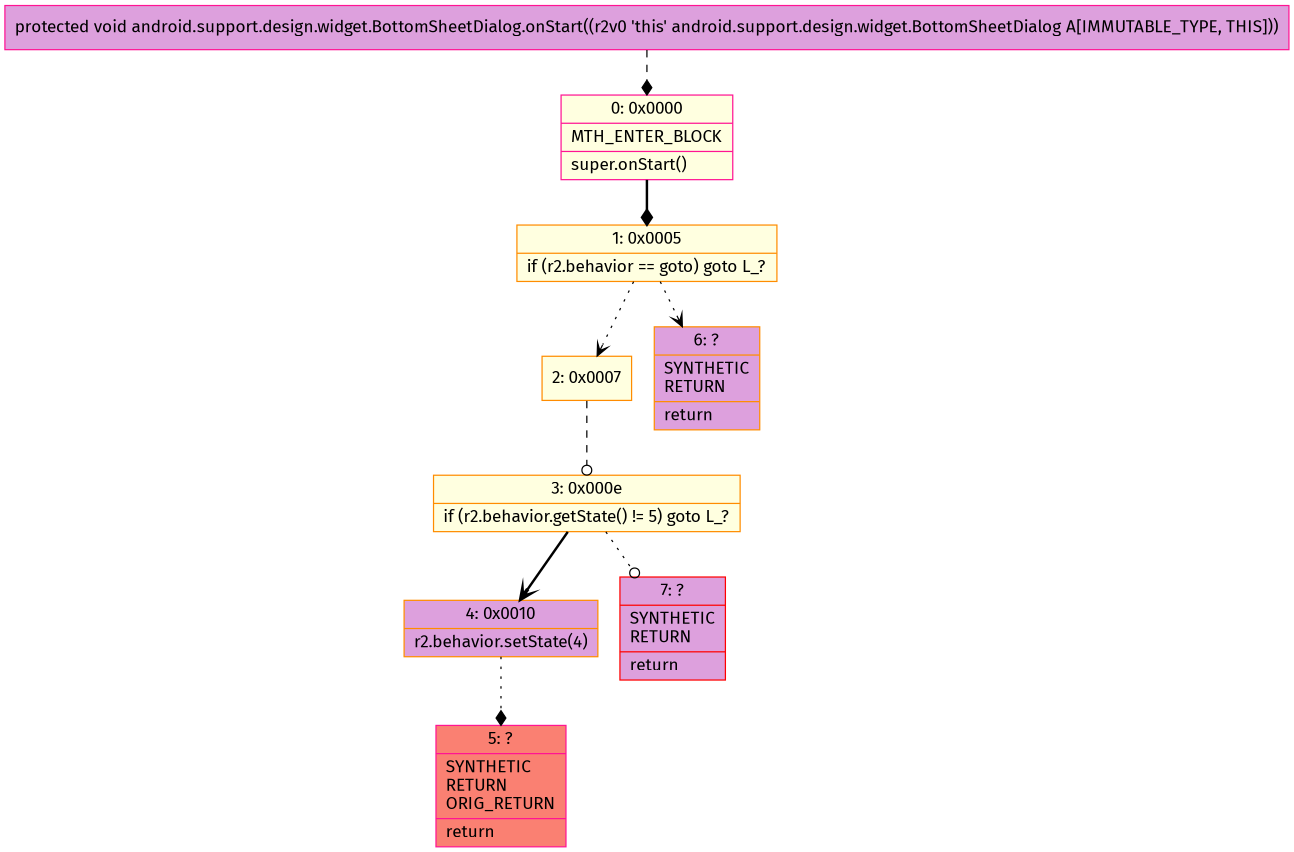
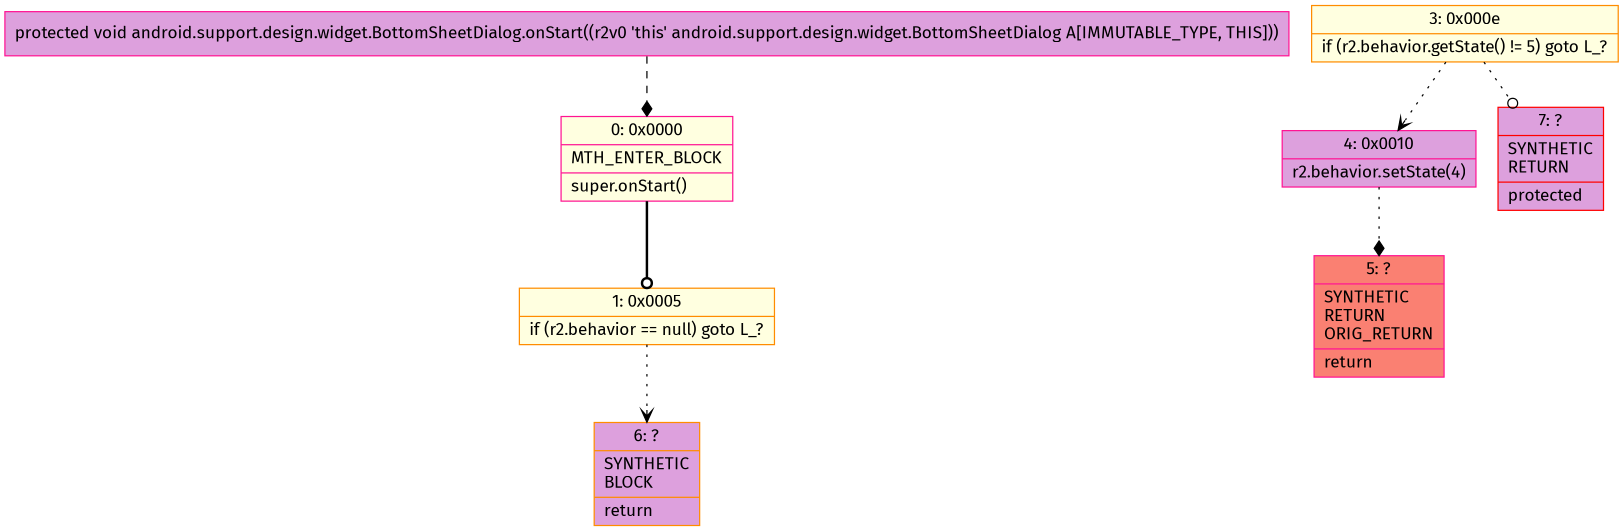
(647, 195) -> (647, 240)
(647, 267) -> (647, 330)
(587, 378) -> none
(695, 387) -> (629, 483)
(548, 561) -> (1426, 91)
(501, 629) -> (1379, 159)
(654, 665) -> (1545, 196)
